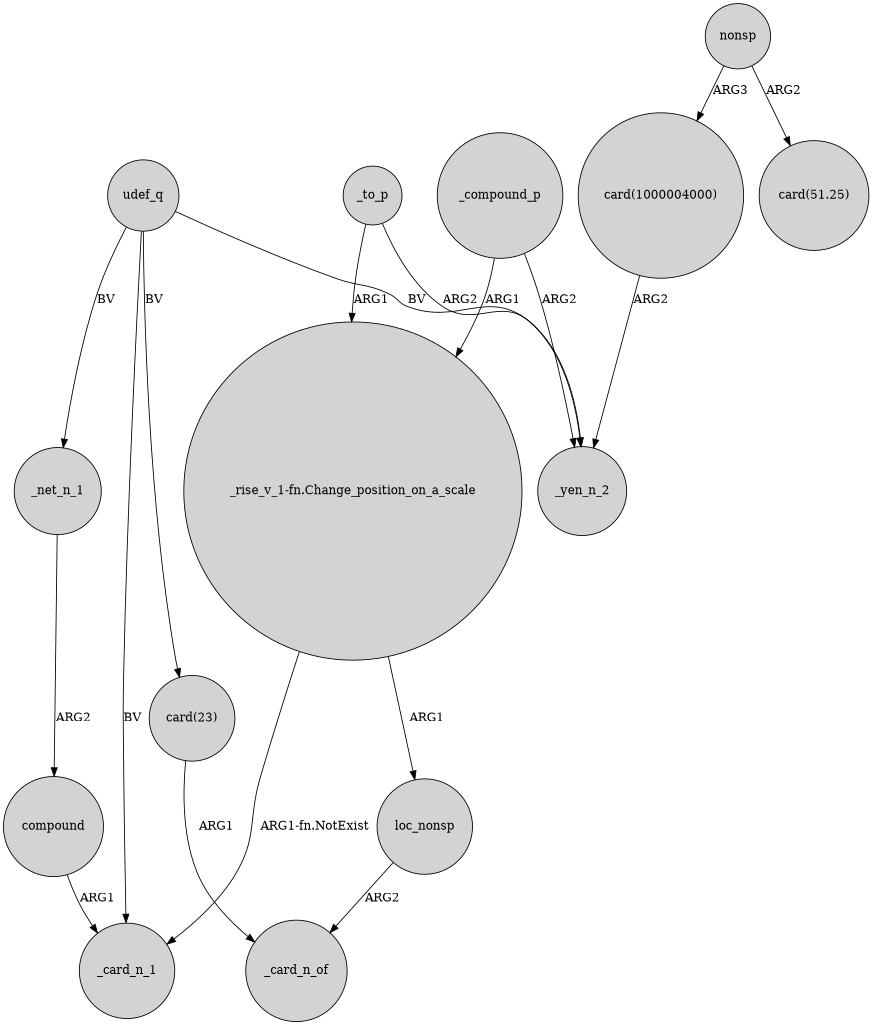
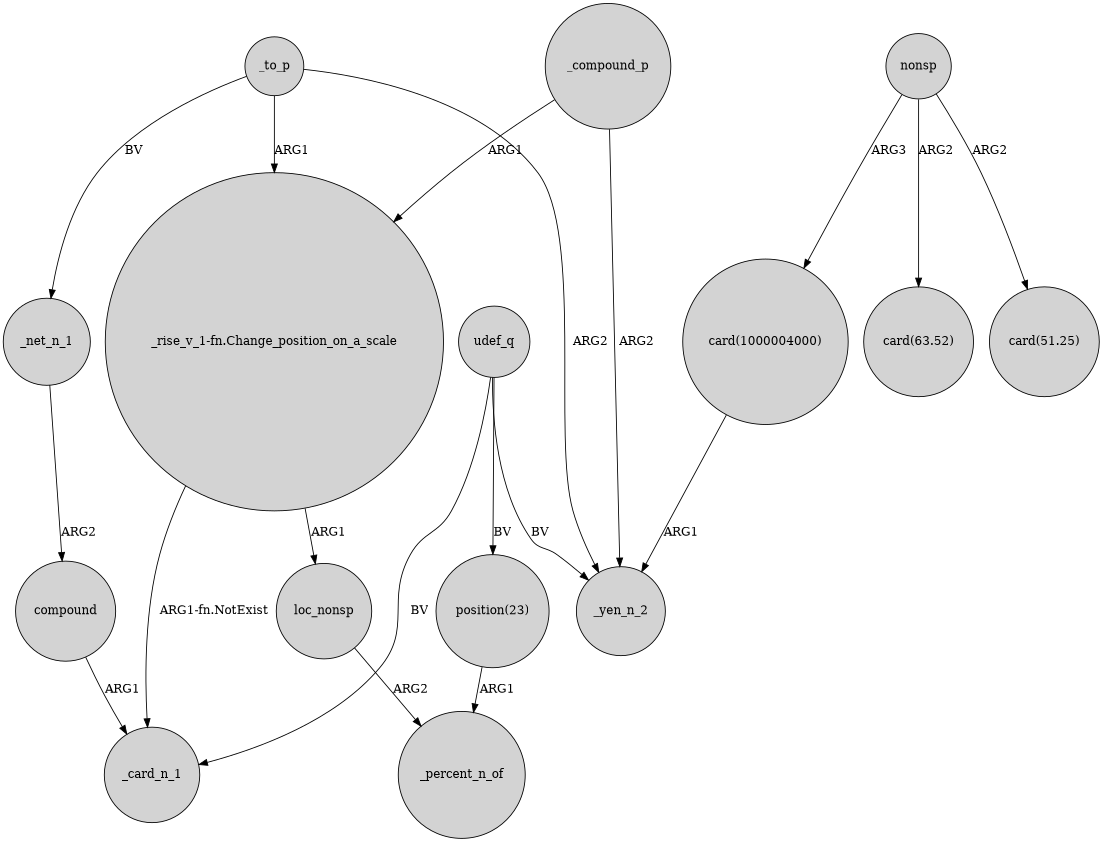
(651, 300) -> (681, 533)
(86, 330) -> (115, 153)
none -> (919, 342)
(192, 718) -> (493, 611)
(296, 971) -> (462, 775)
